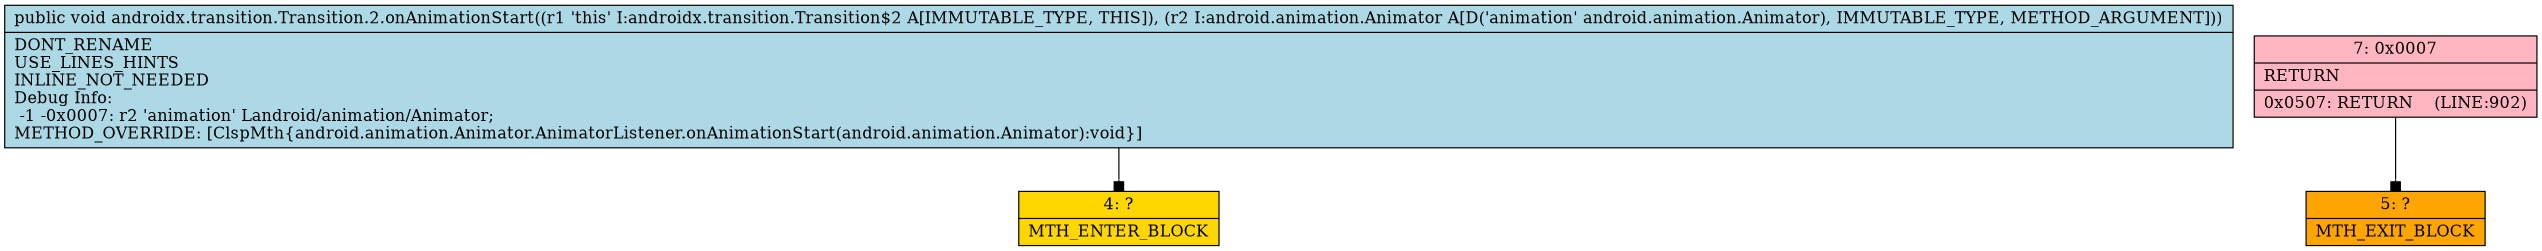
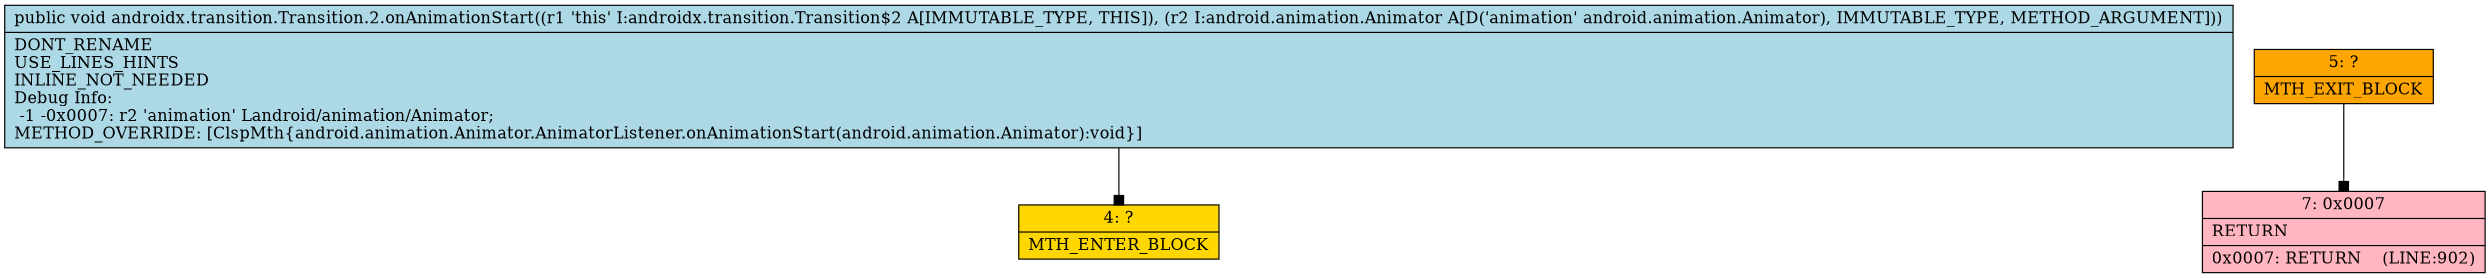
(2396, 103) -> (2344, 259)
(2396, 148) -> (2344, 141)
